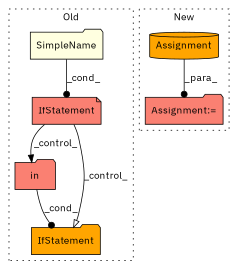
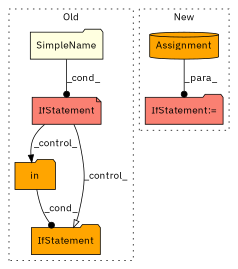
(184, 111) -> (184, 111)
(35, 176) -> (35, 176)
